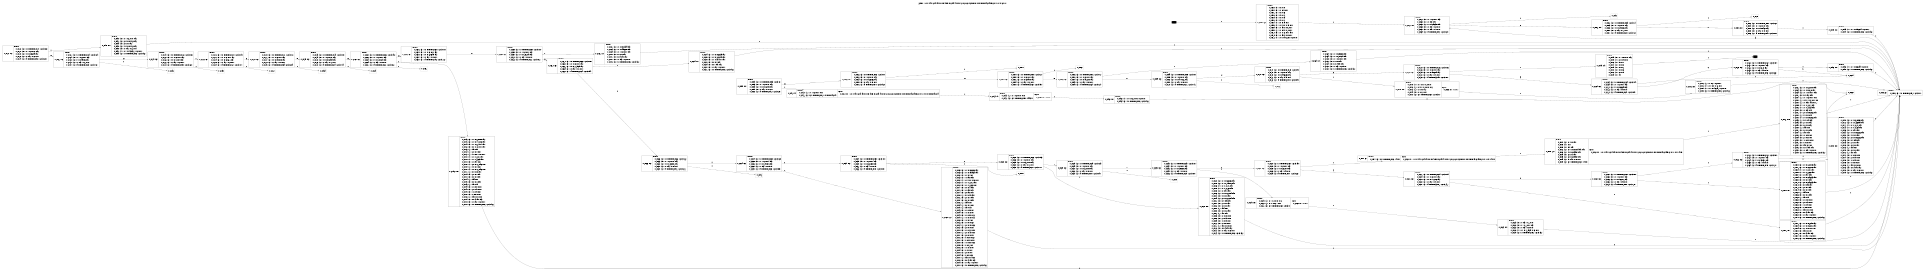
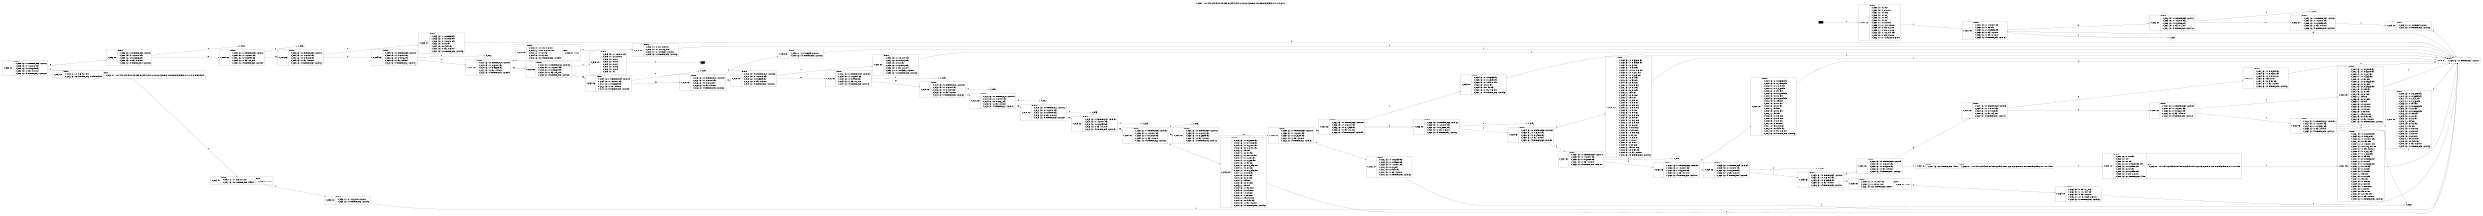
(1812, 72) -> (728, 81)
